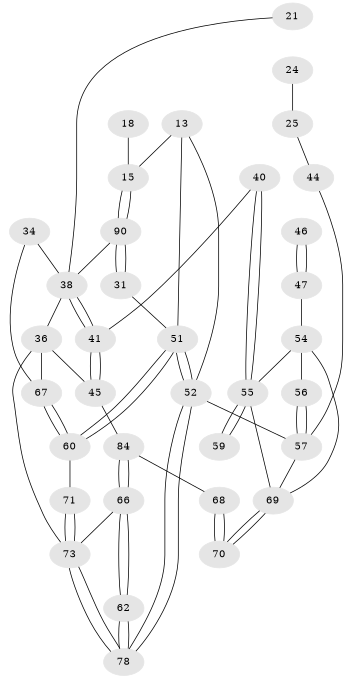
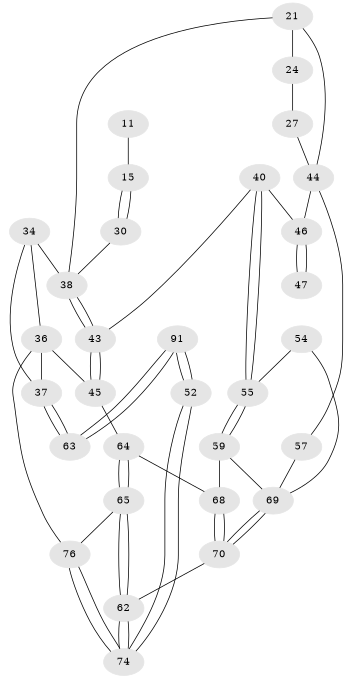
none -> (293, 43)
none -> (325, 94)
(128, 124) -> (128, 124)
(182, 124) -> none
(293, 124) -> (293, 124)
none -> (281, 205)
none -> (308, 205)
(121, 232) -> (121, 232)
(121, 285) -> none
(54, 312) -> (36, 285)
(302, 312) -> none
(95, 339) -> (95, 339)
(178, 339) -> (178, 339)
(42, 393) -> (42, 393)
(302, 393) -> none
(246, 420) -> none
(70, 447) -> (70, 447)
(124, 447) -> (124, 447)
(261, 447) -> (246, 474)
none -> (219, 474)
(70, 501) -> none
(124, 501) -> (124, 501)
(70, 554) -> (70, 554)
none -> (168, 583)
(124, 662) -> (124, 662)
